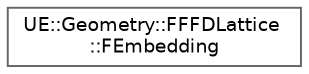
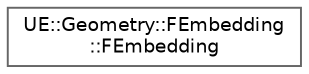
(154, 37) -> (154, 37)
